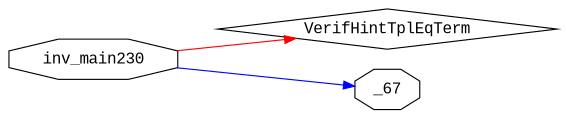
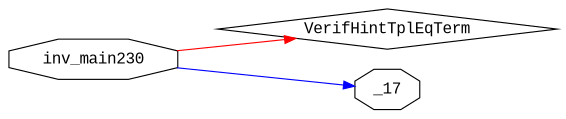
(387, 89) -> (387, 89)
